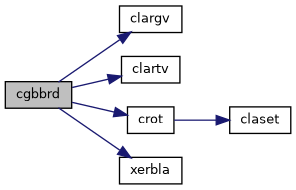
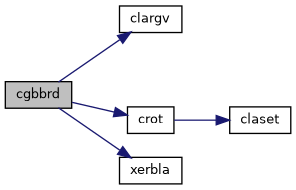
(151, 70) -> none
